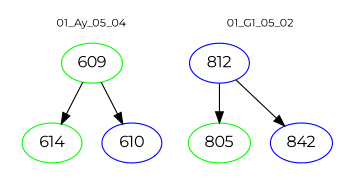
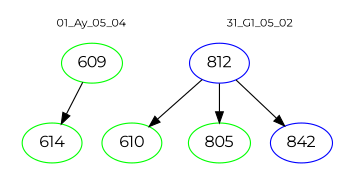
(260, 24) -> (260, 24)
(109, 98) -> (187, 93)
(132, 143) -> (132, 143)
